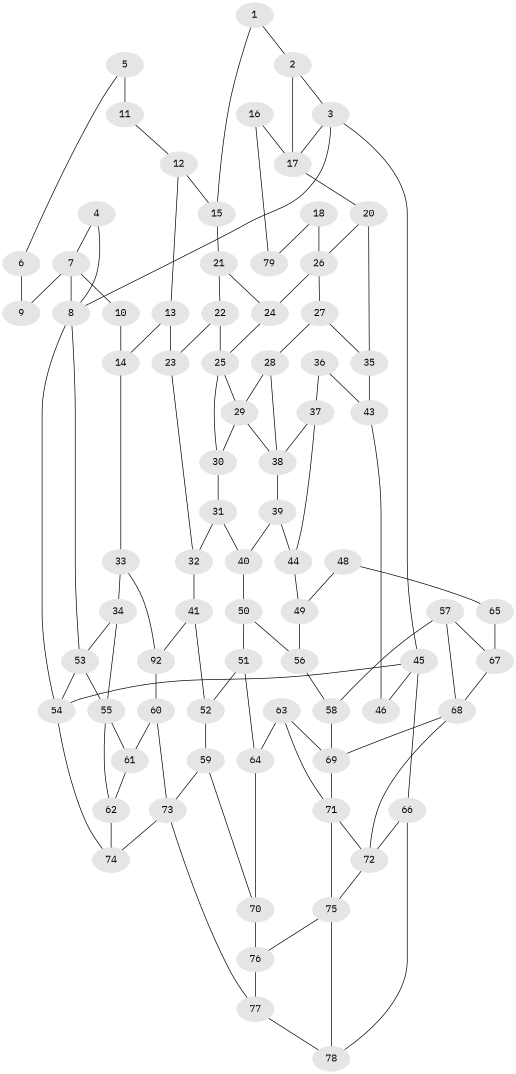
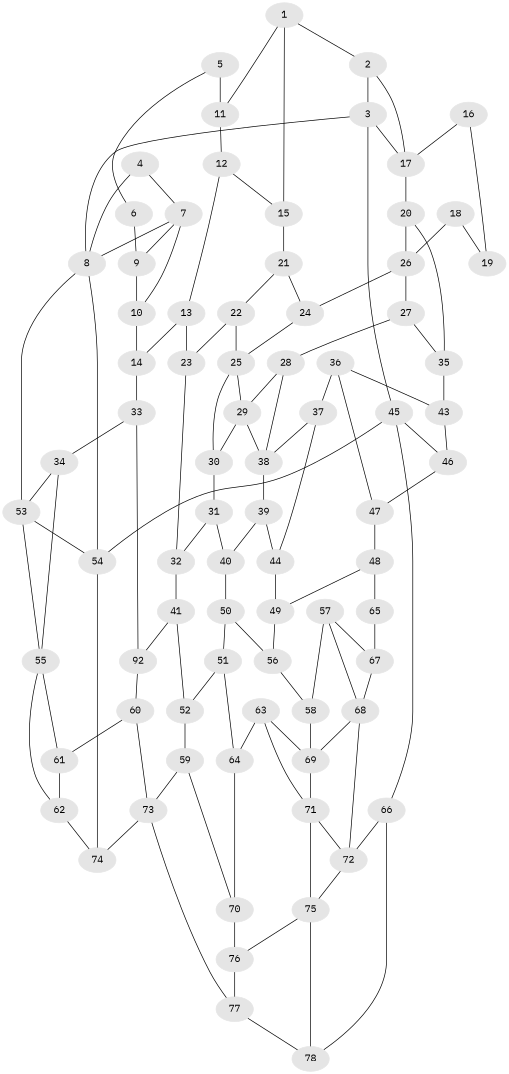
none -> (253, 65)
(269, 264) -> (487, 264)
none -> (137, 289)
none -> (375, 512)
